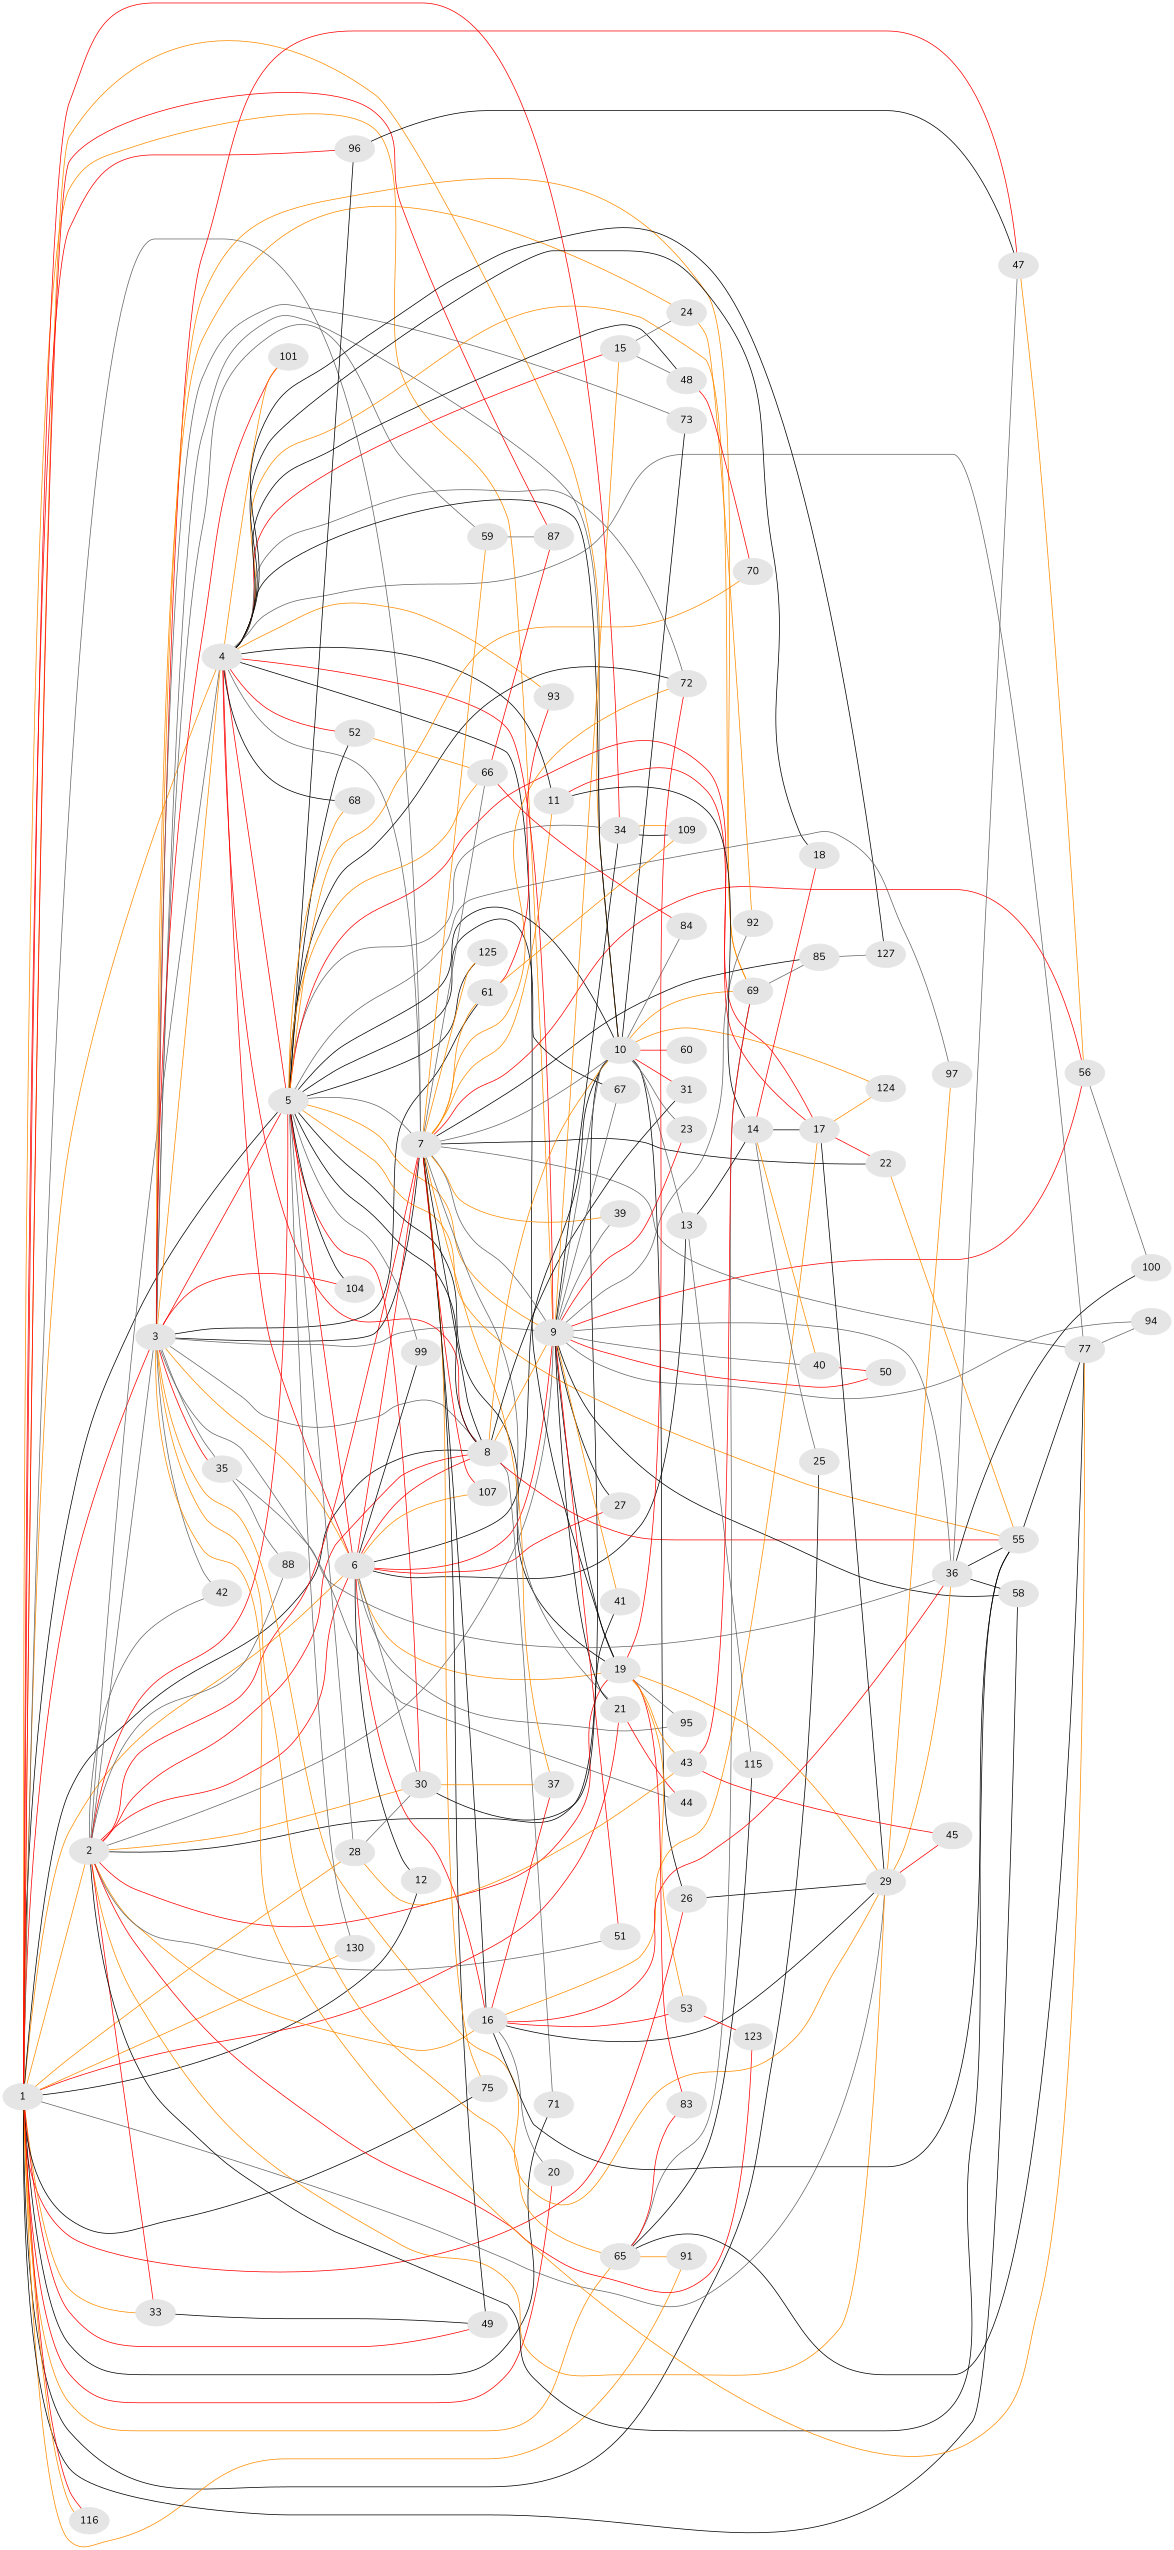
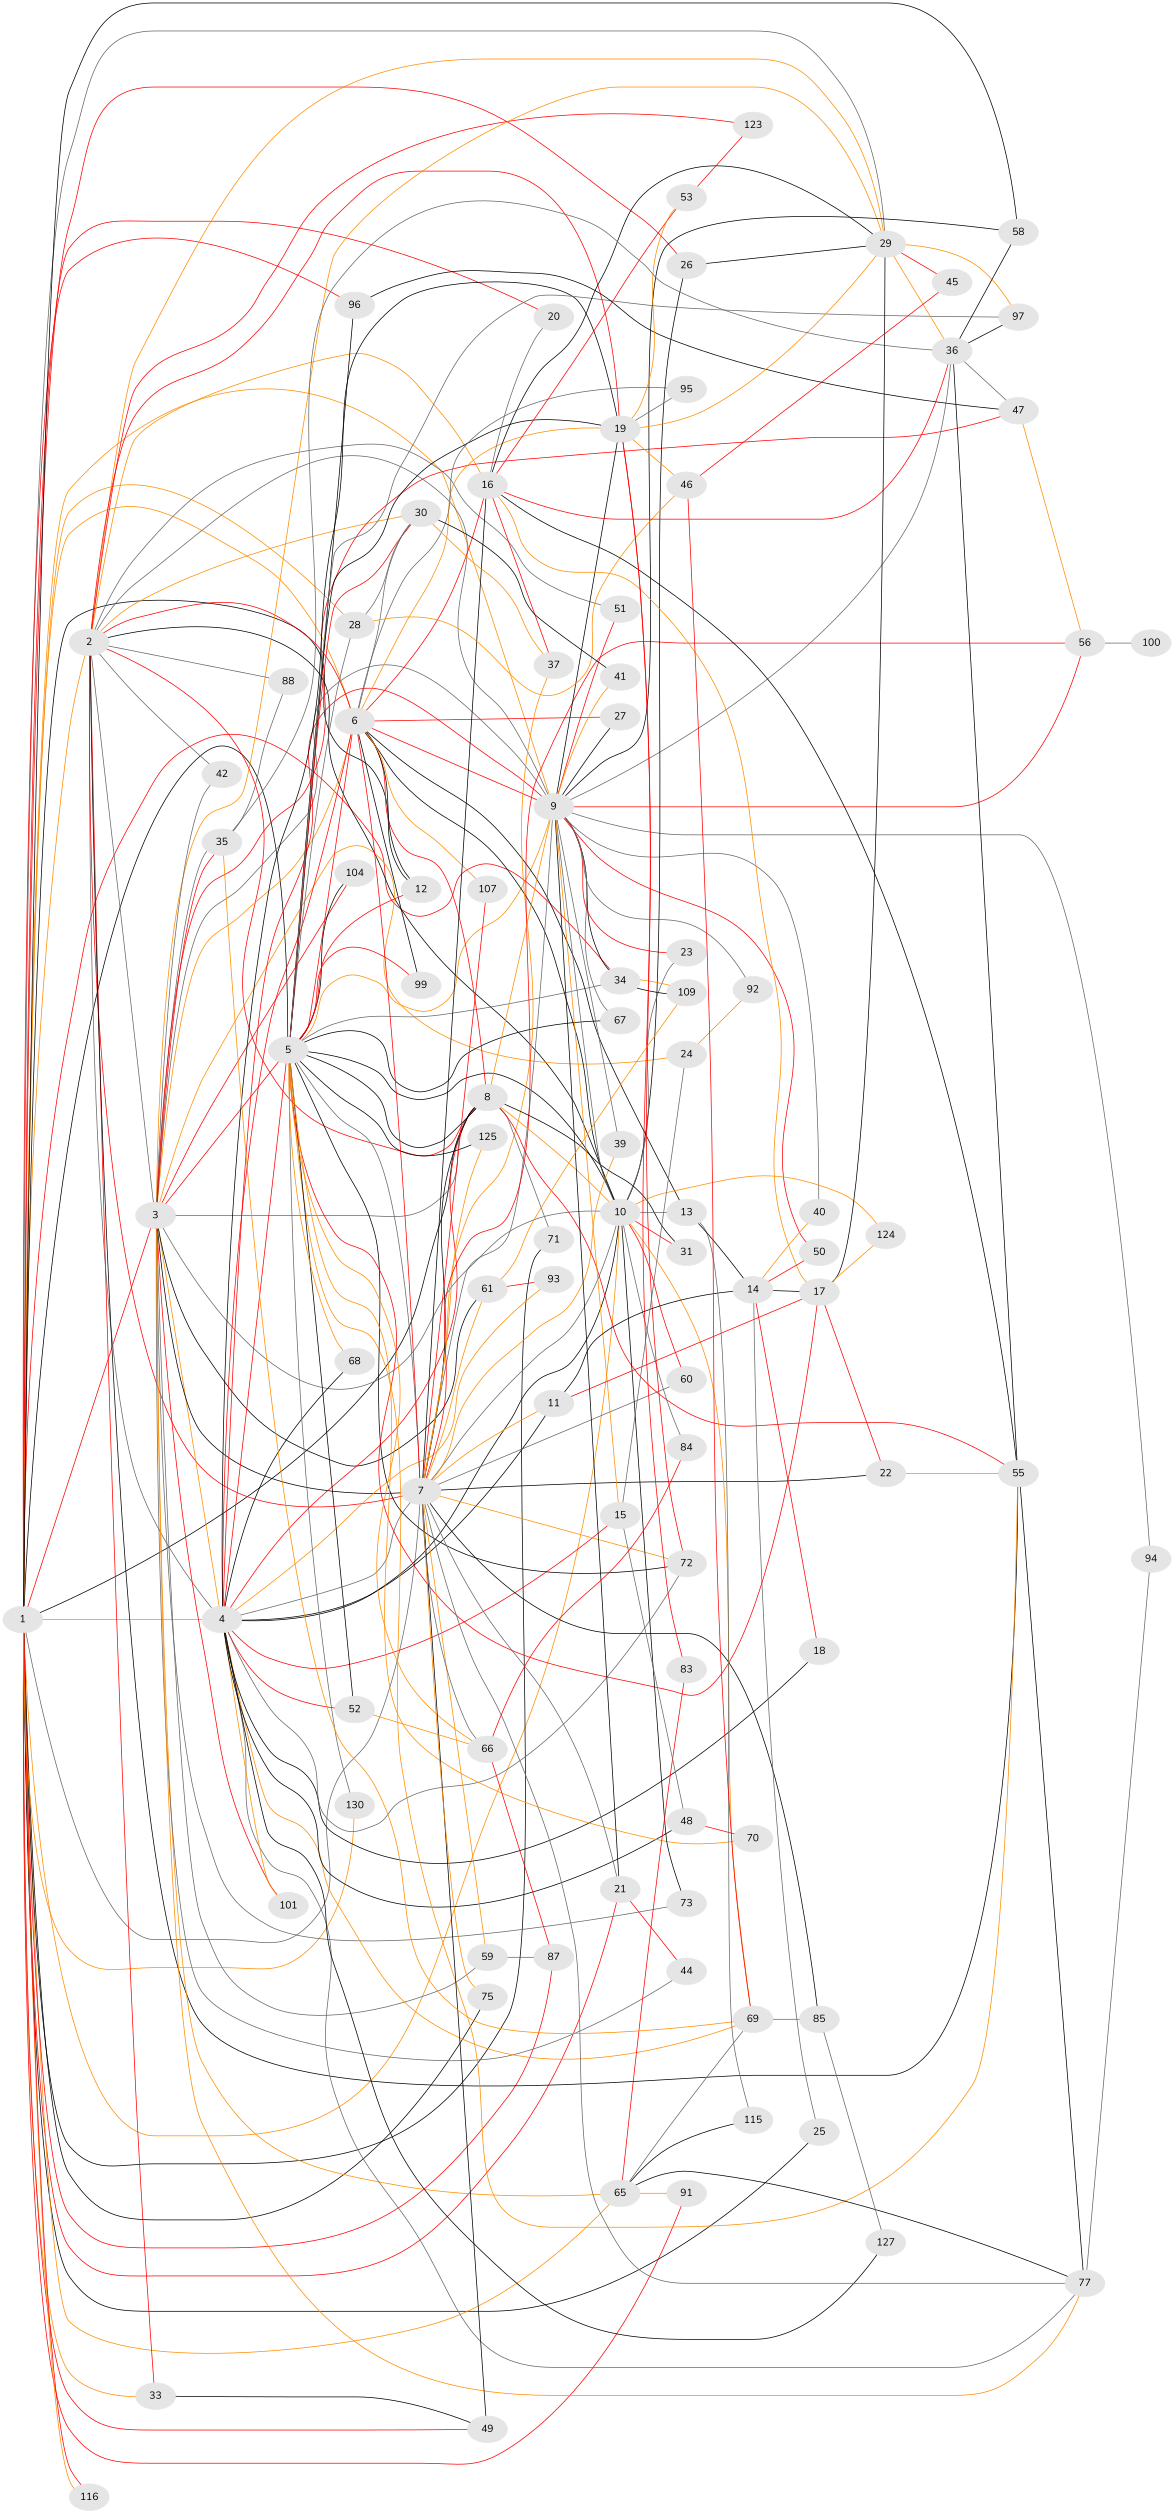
(287, 211) -> (301, 1590)
(354, 1227) -> (330, 957)
(853, 1369) -> (786, 1271)
(1019, 1400) -> (985, 334)
none -> (554, 1436)
(265, 1526) -> (328, 950)
(687, 1763) -> (687, 485)
(223, 2475) -> (63, 2408)
